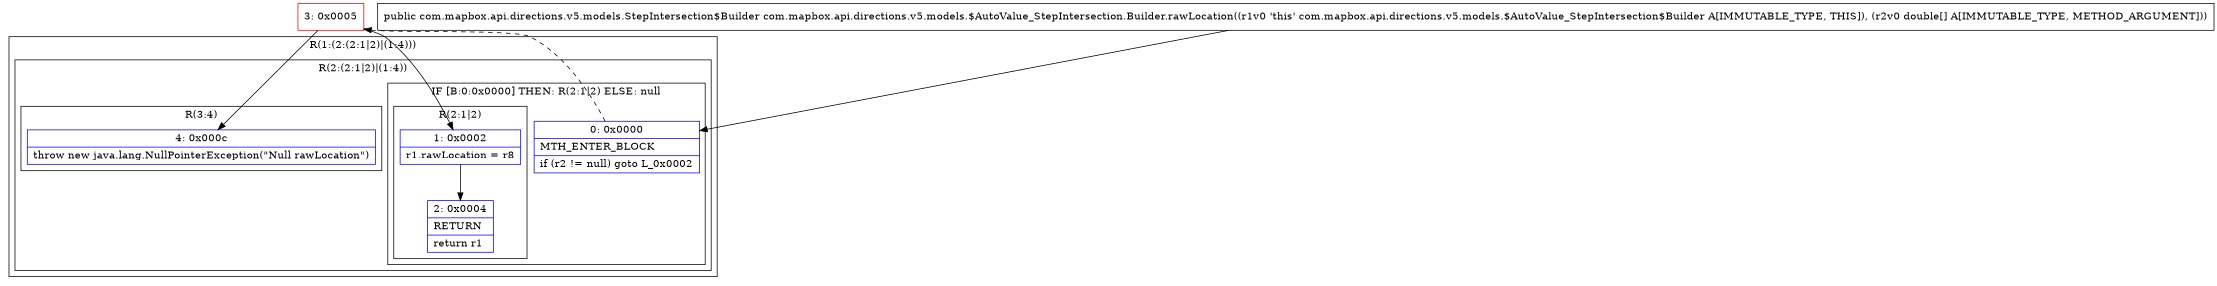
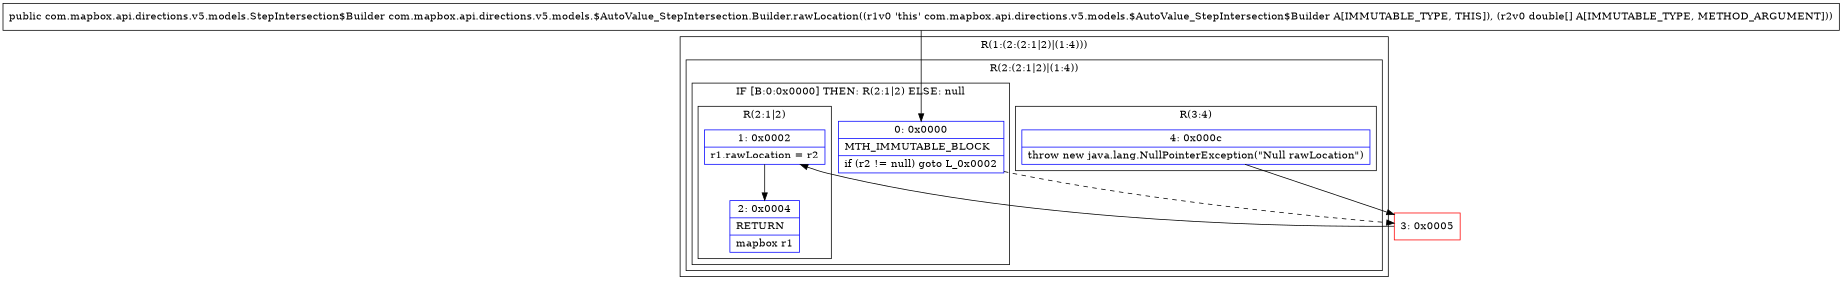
(271, 77) -> (1316, 188)
(598, 147) -> (917, 147)
(460, 155) -> (765, 155)
(459, 243) -> (765, 243)
